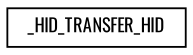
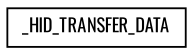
(97, 28) -> (97, 28)
